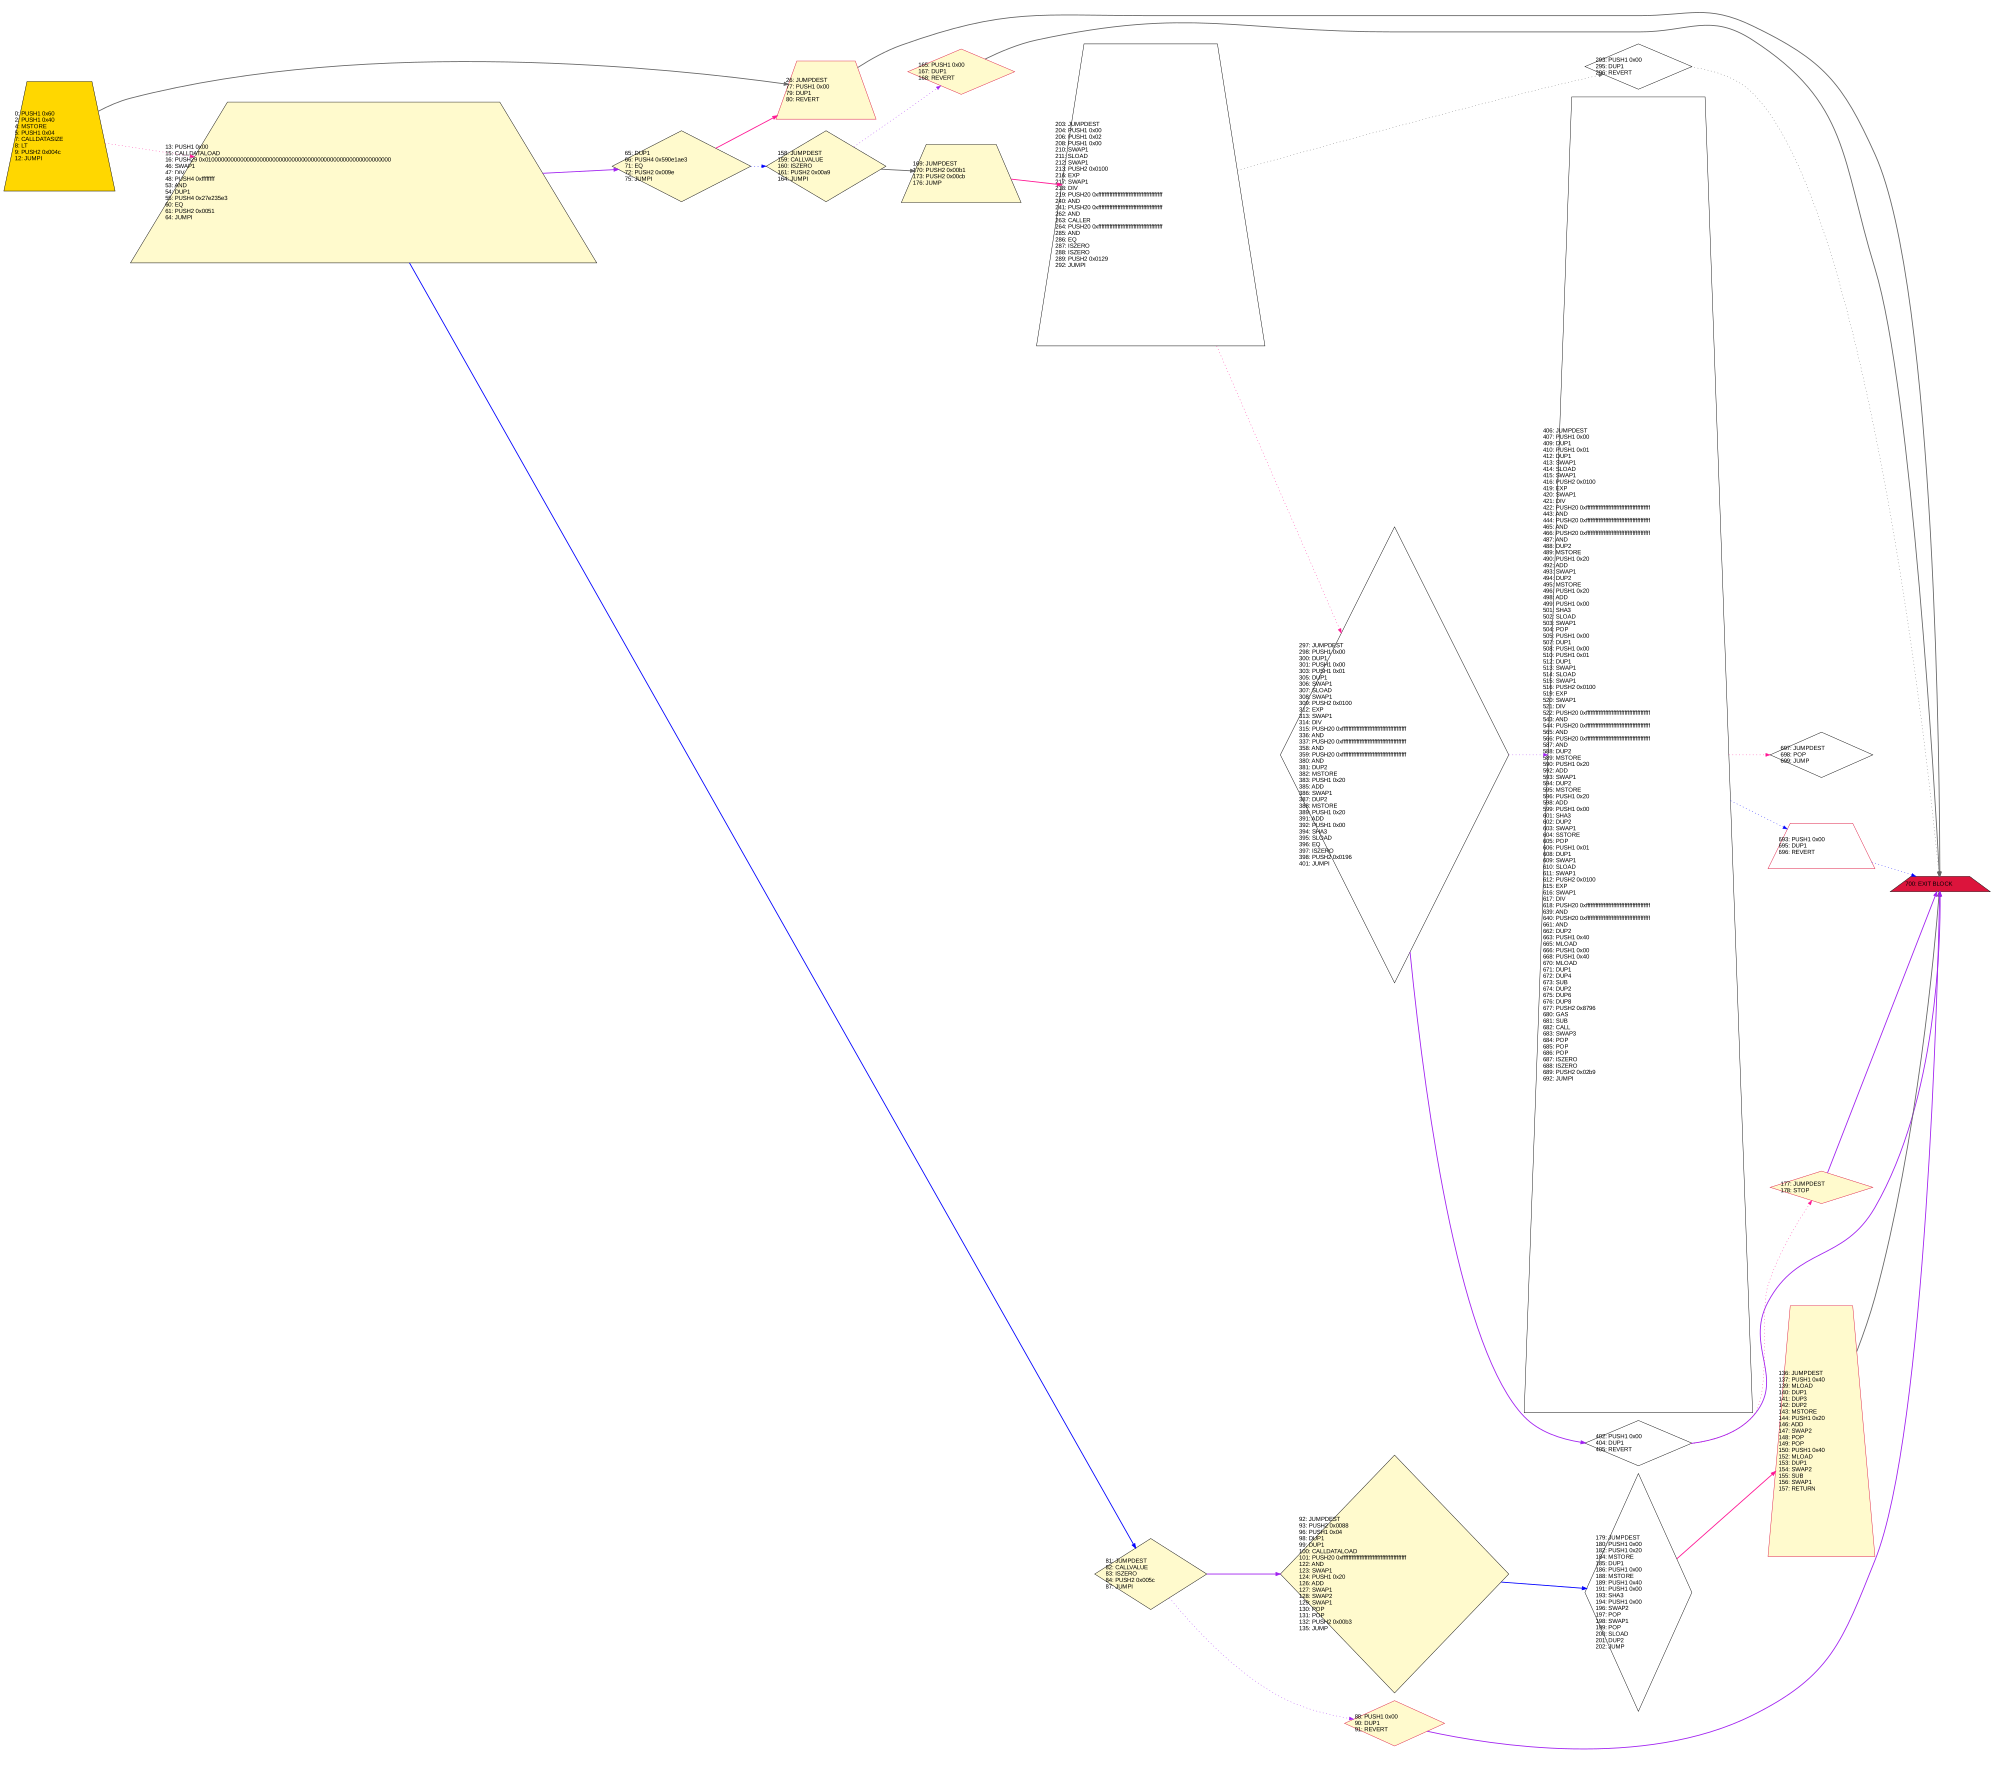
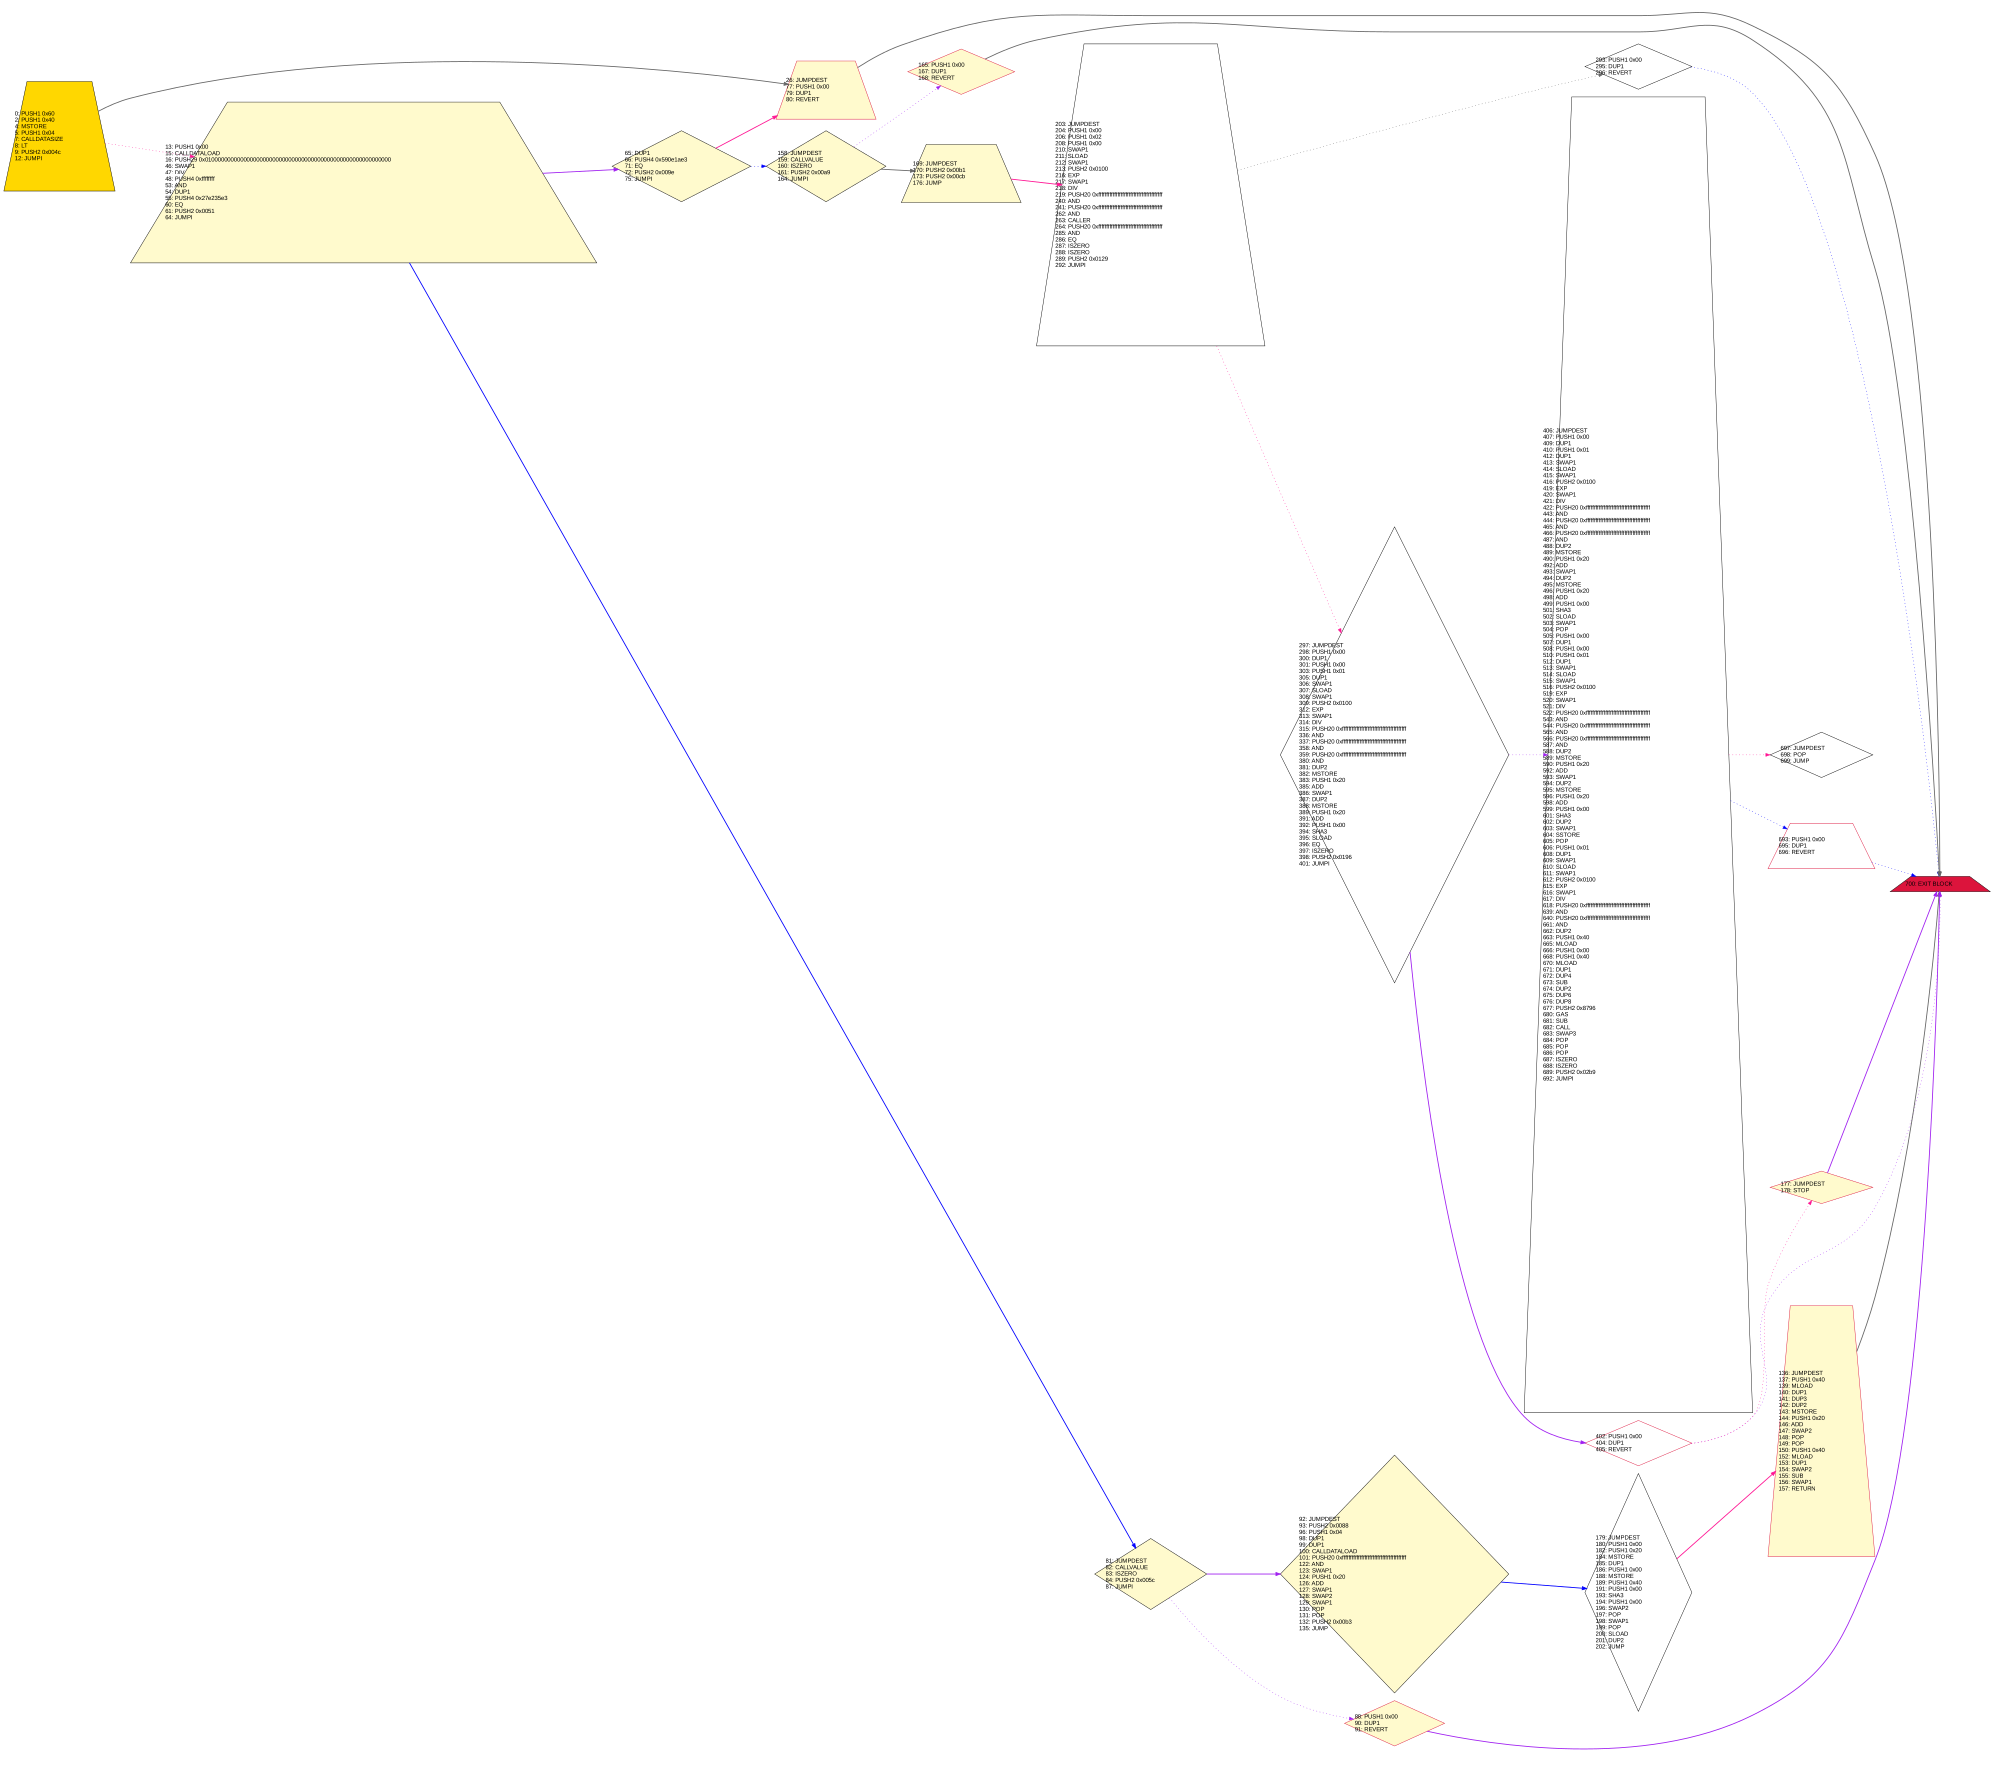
(1875, 439) -> (1875, 439)
(1871, 1212) -> (1871, 1212)
(1638, 1443) -> (1638, 1443)
